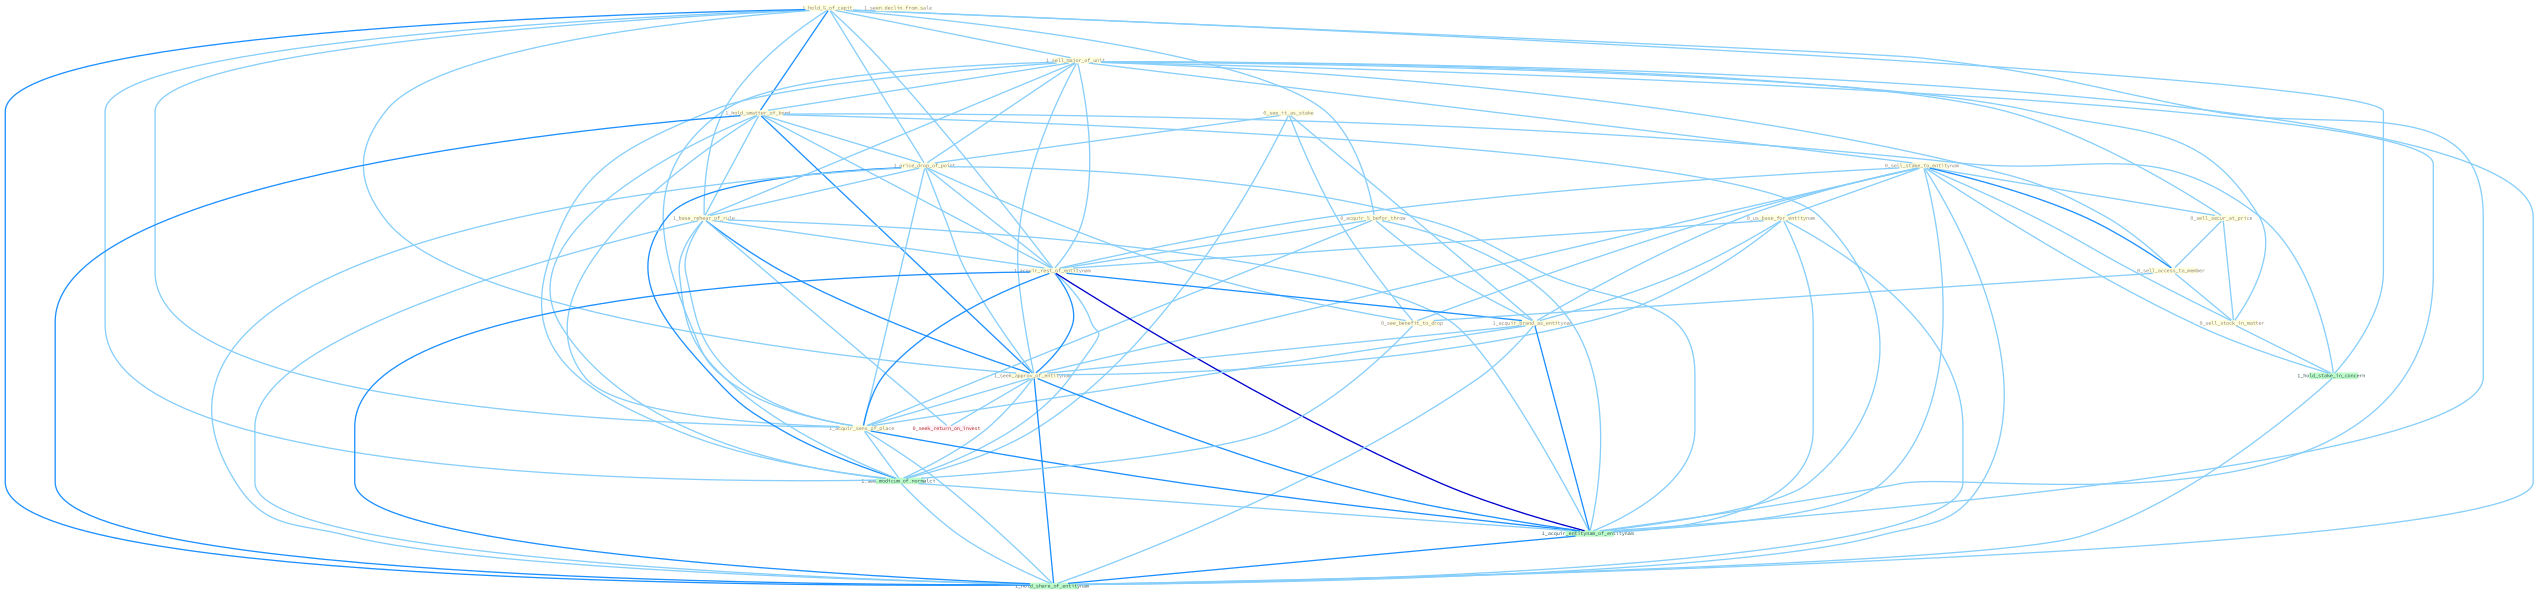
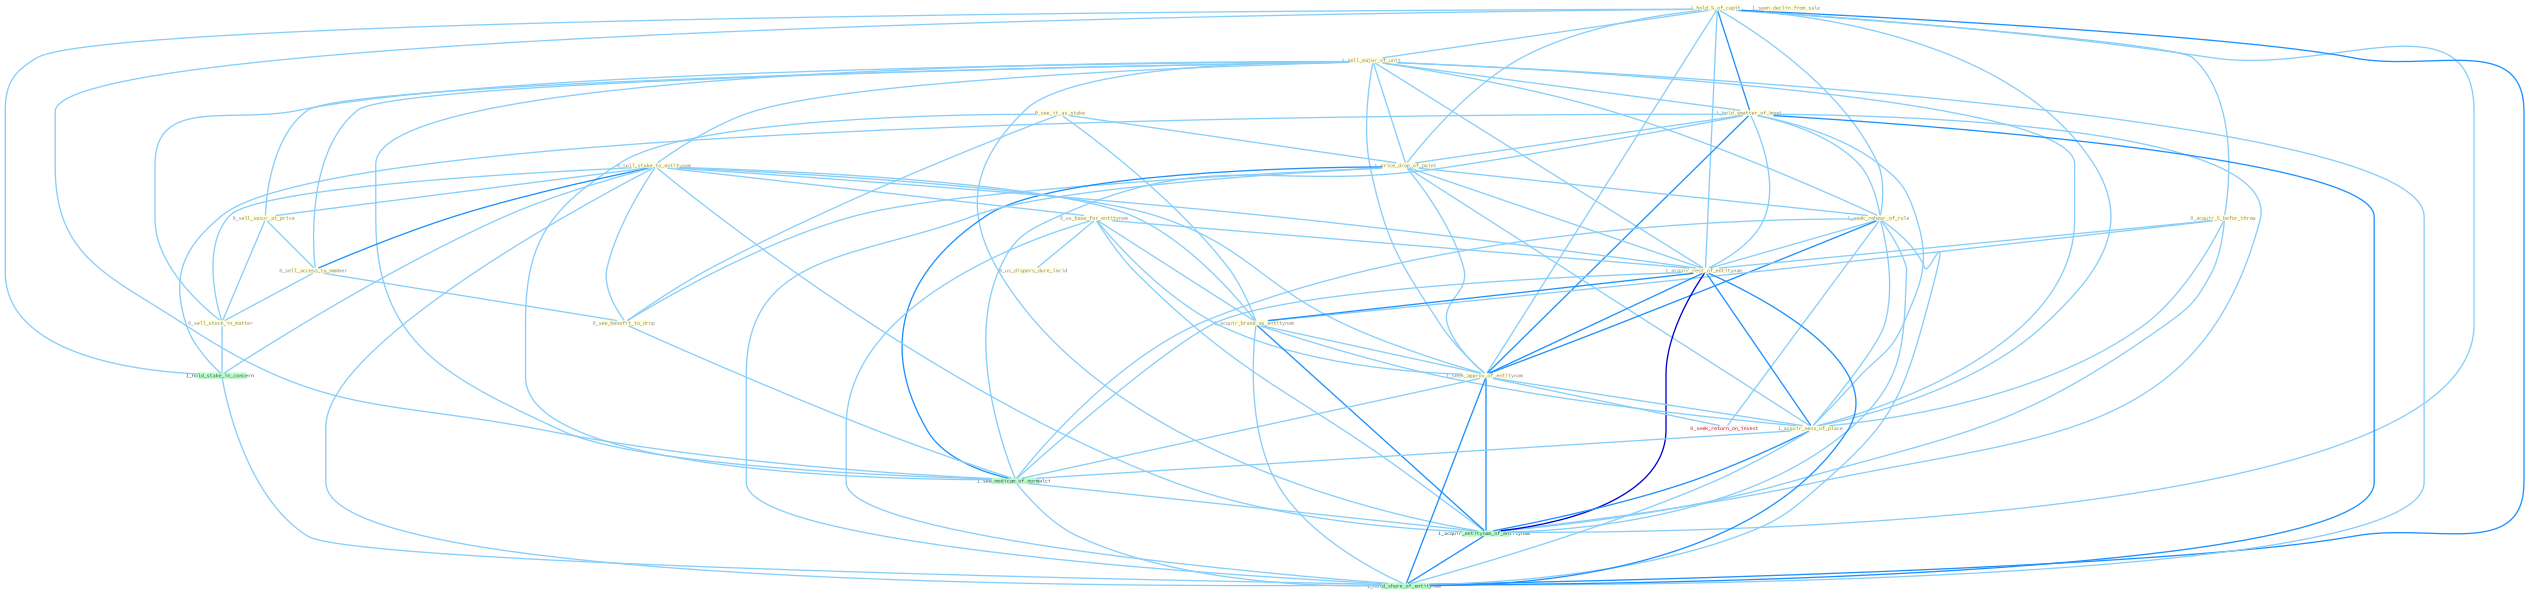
(704, 218) -> (1880, 218)
(1451, 228) -> none
none -> (1035, 271)
